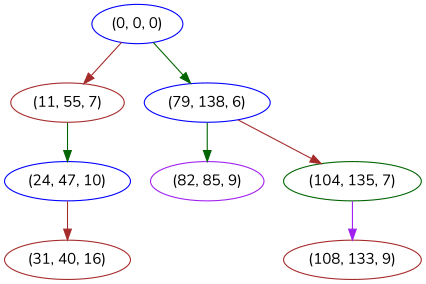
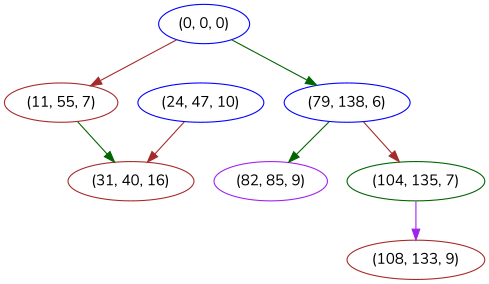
(68, 137) -> (92, 138)
